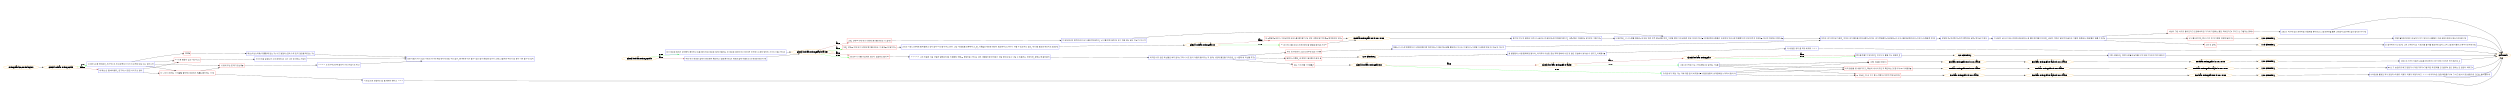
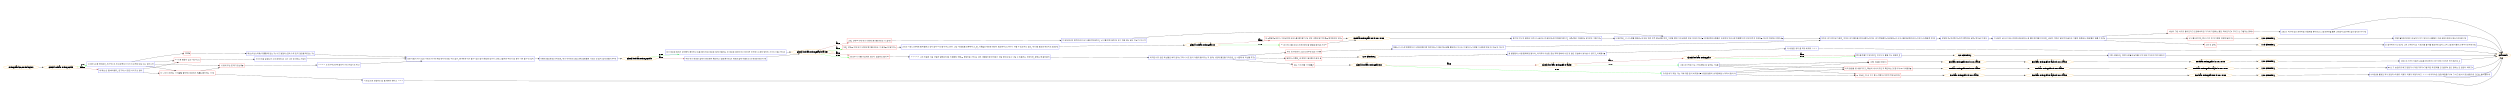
none -> (578, 59)
